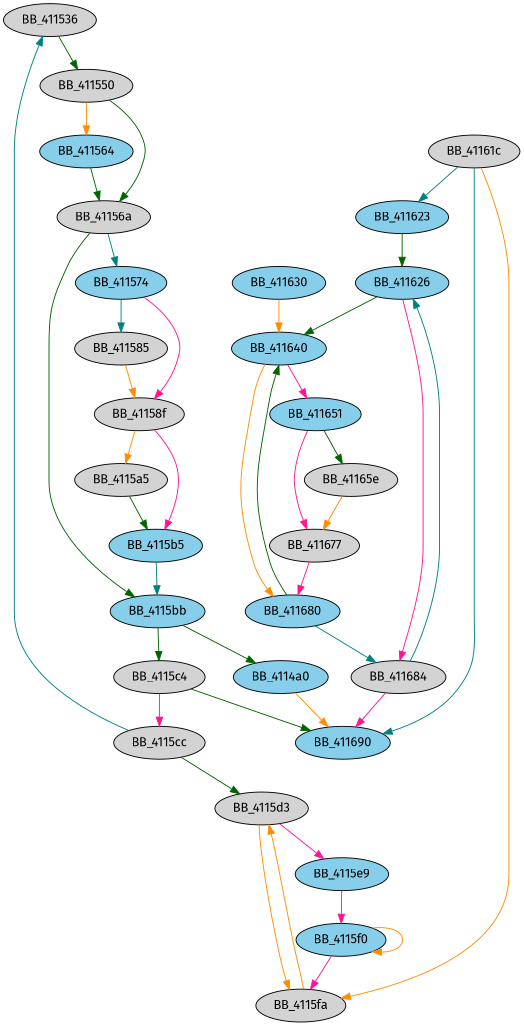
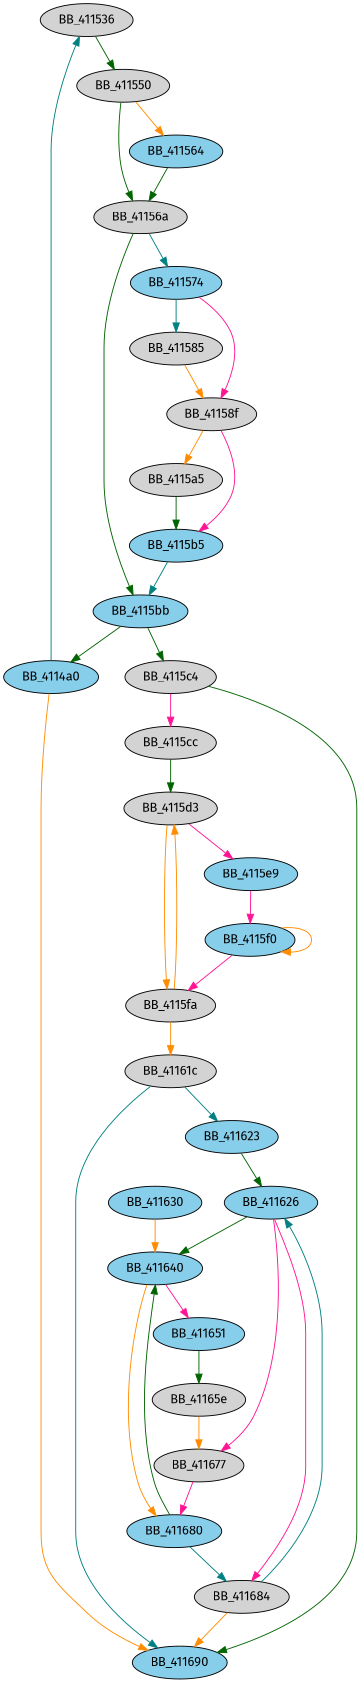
(14, 414) -> (51, 351)
(295, 475) -> (275, 1339)
(509, 627) -> (171, 1034)
(374, 706) -> (214, 1626)
